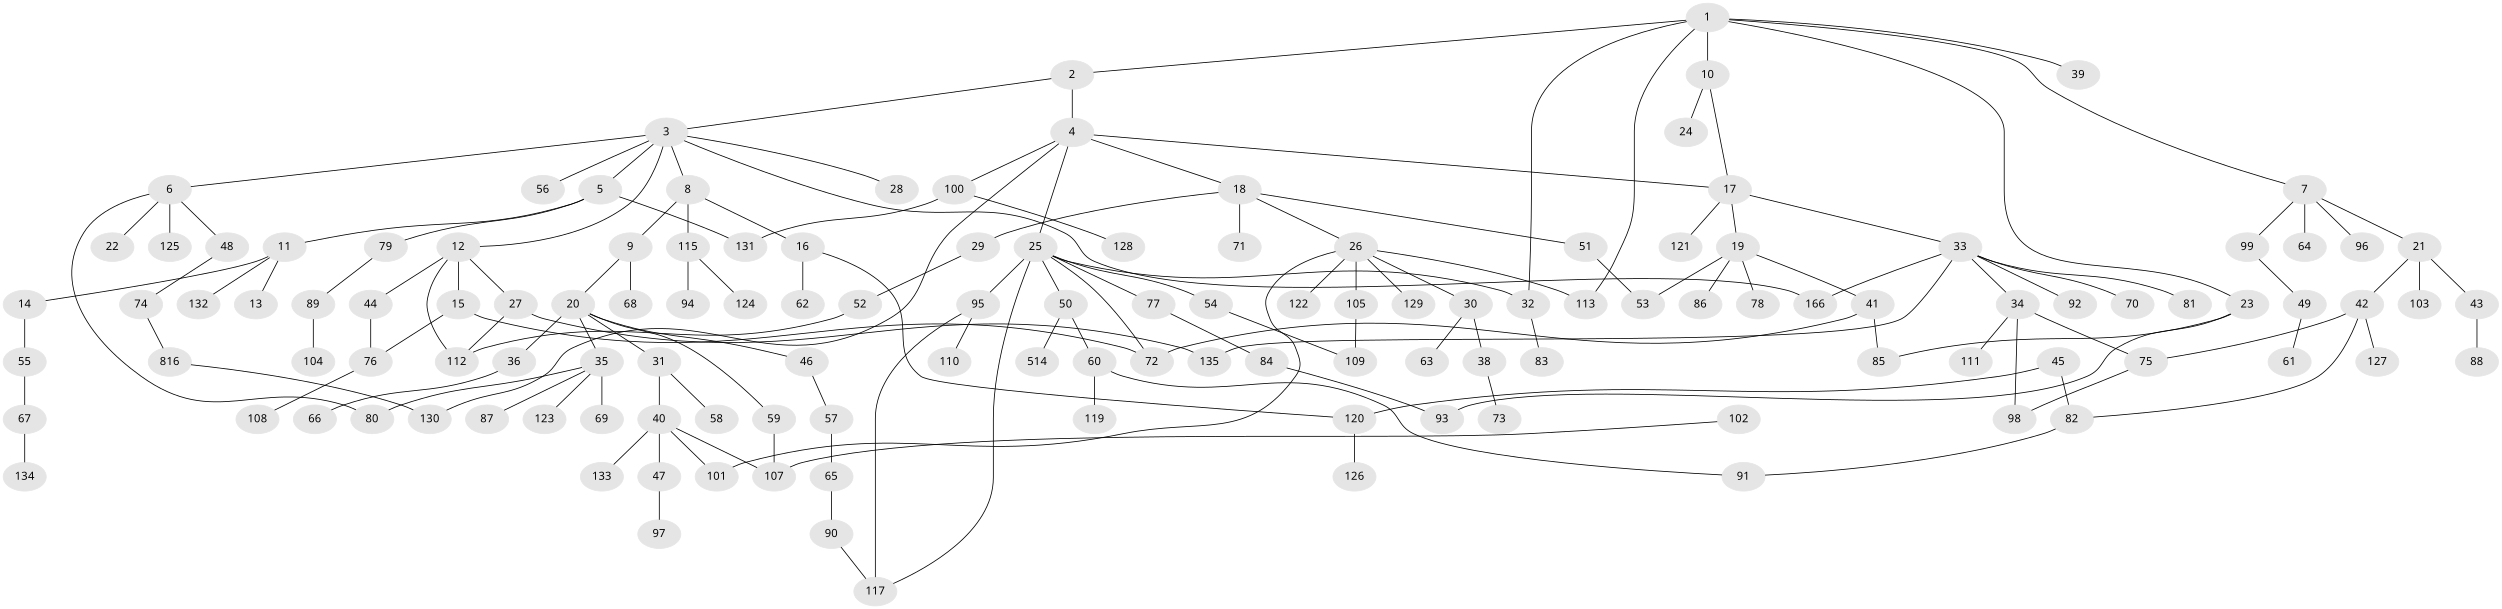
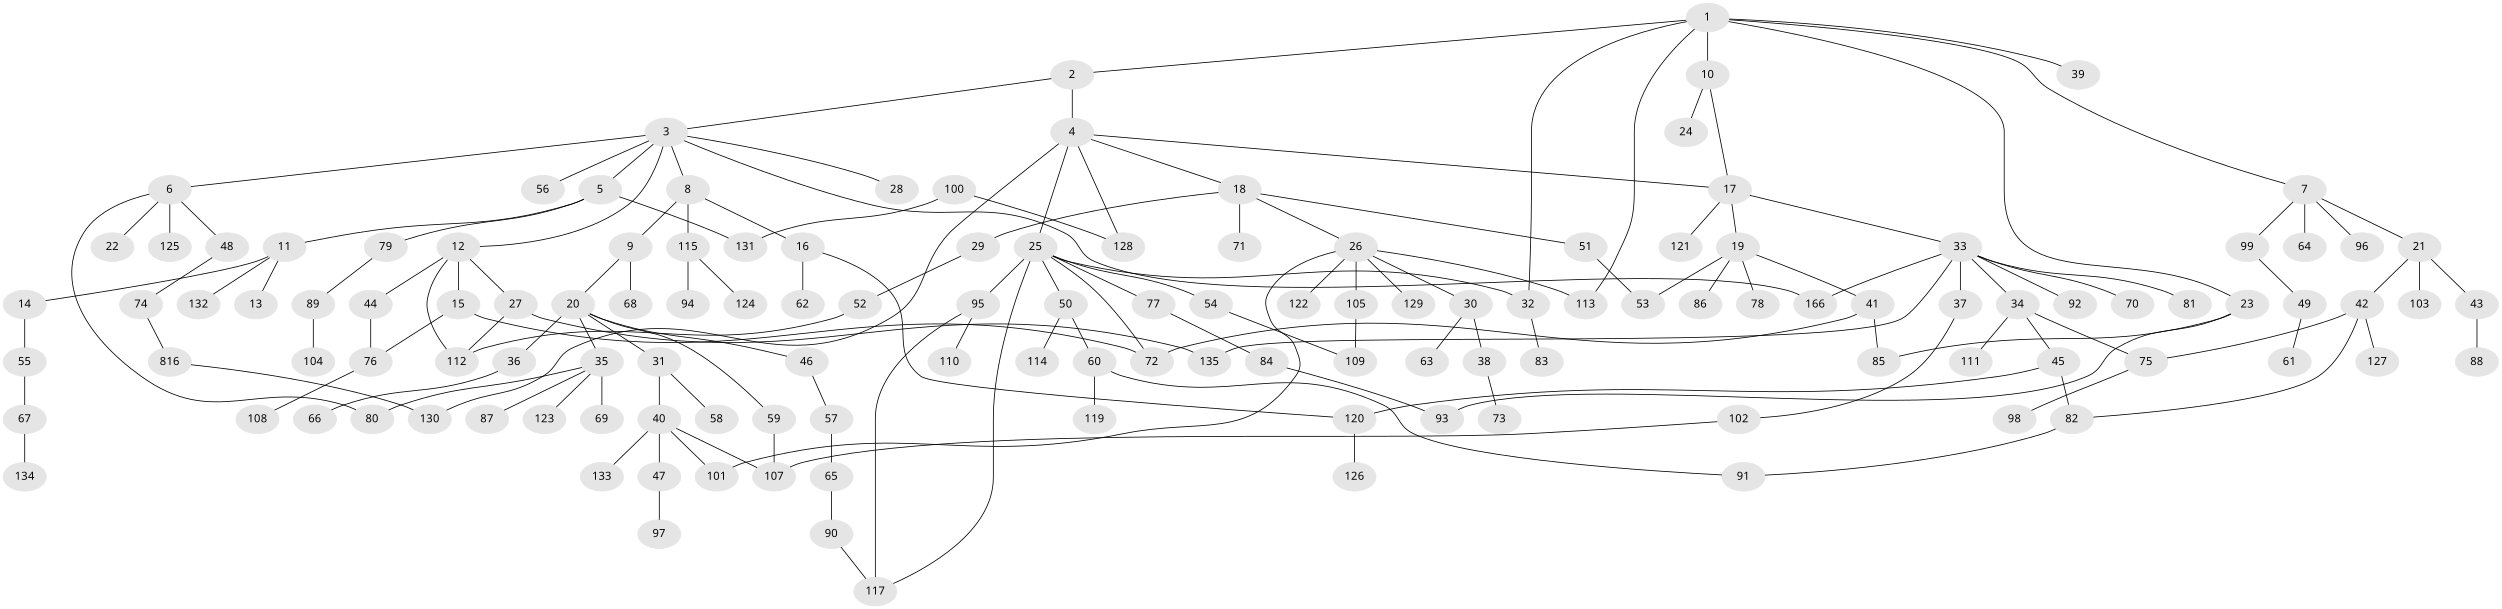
(1013, 161) -> (1098, 190)
none -> (1960, 305)
(1037, 362) -> (1037, 362)
(2016, 362) -> (2038, 333)
